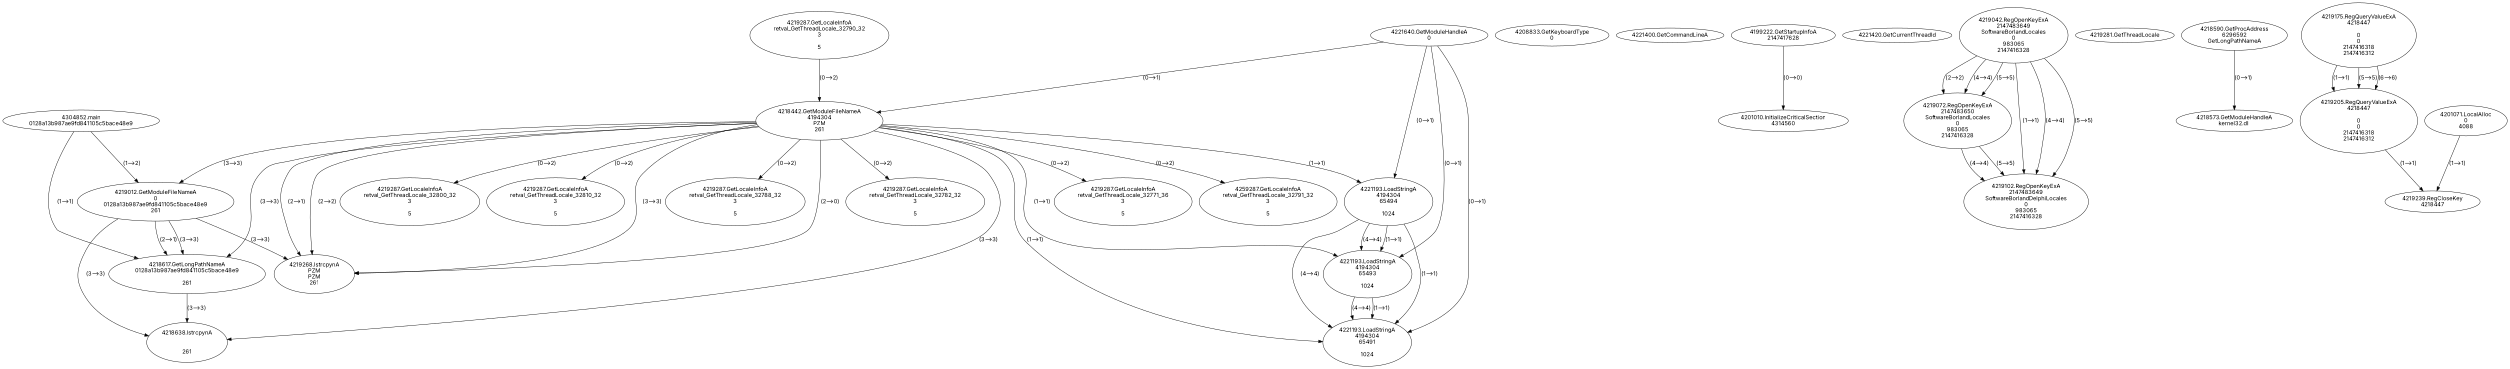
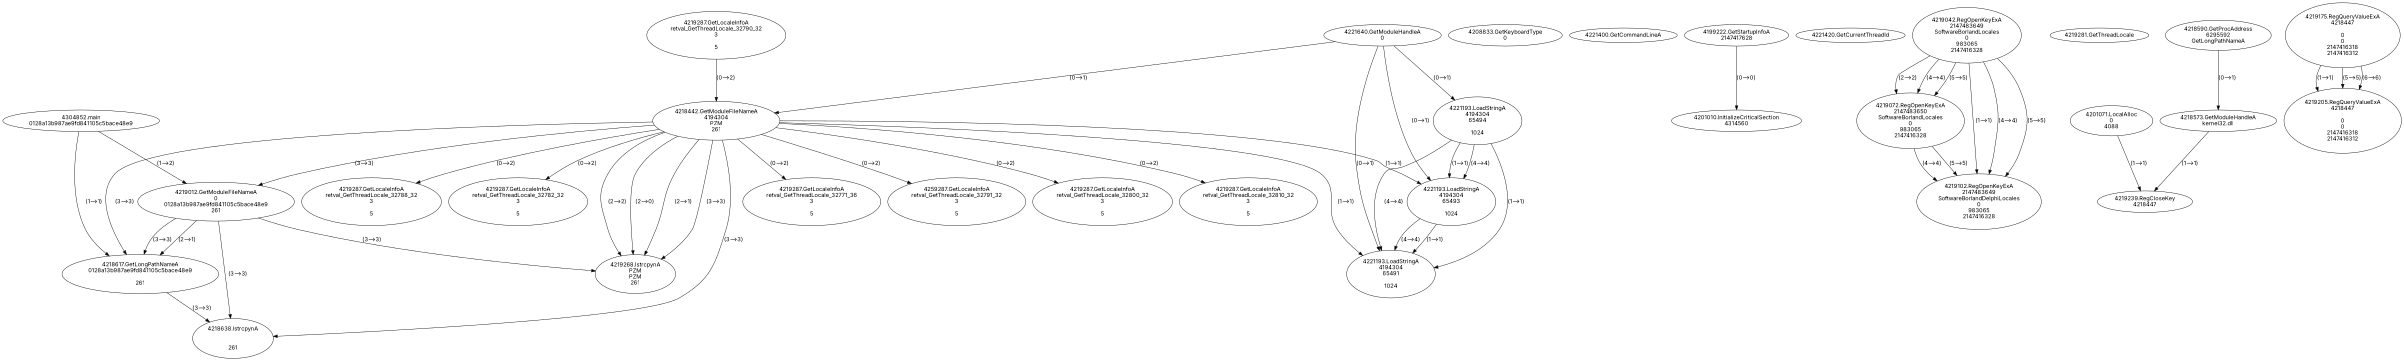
(2234, 35) -> (2218, 35)
(1121, 141) -> none
(2403, 169) -> (2183, 160)
